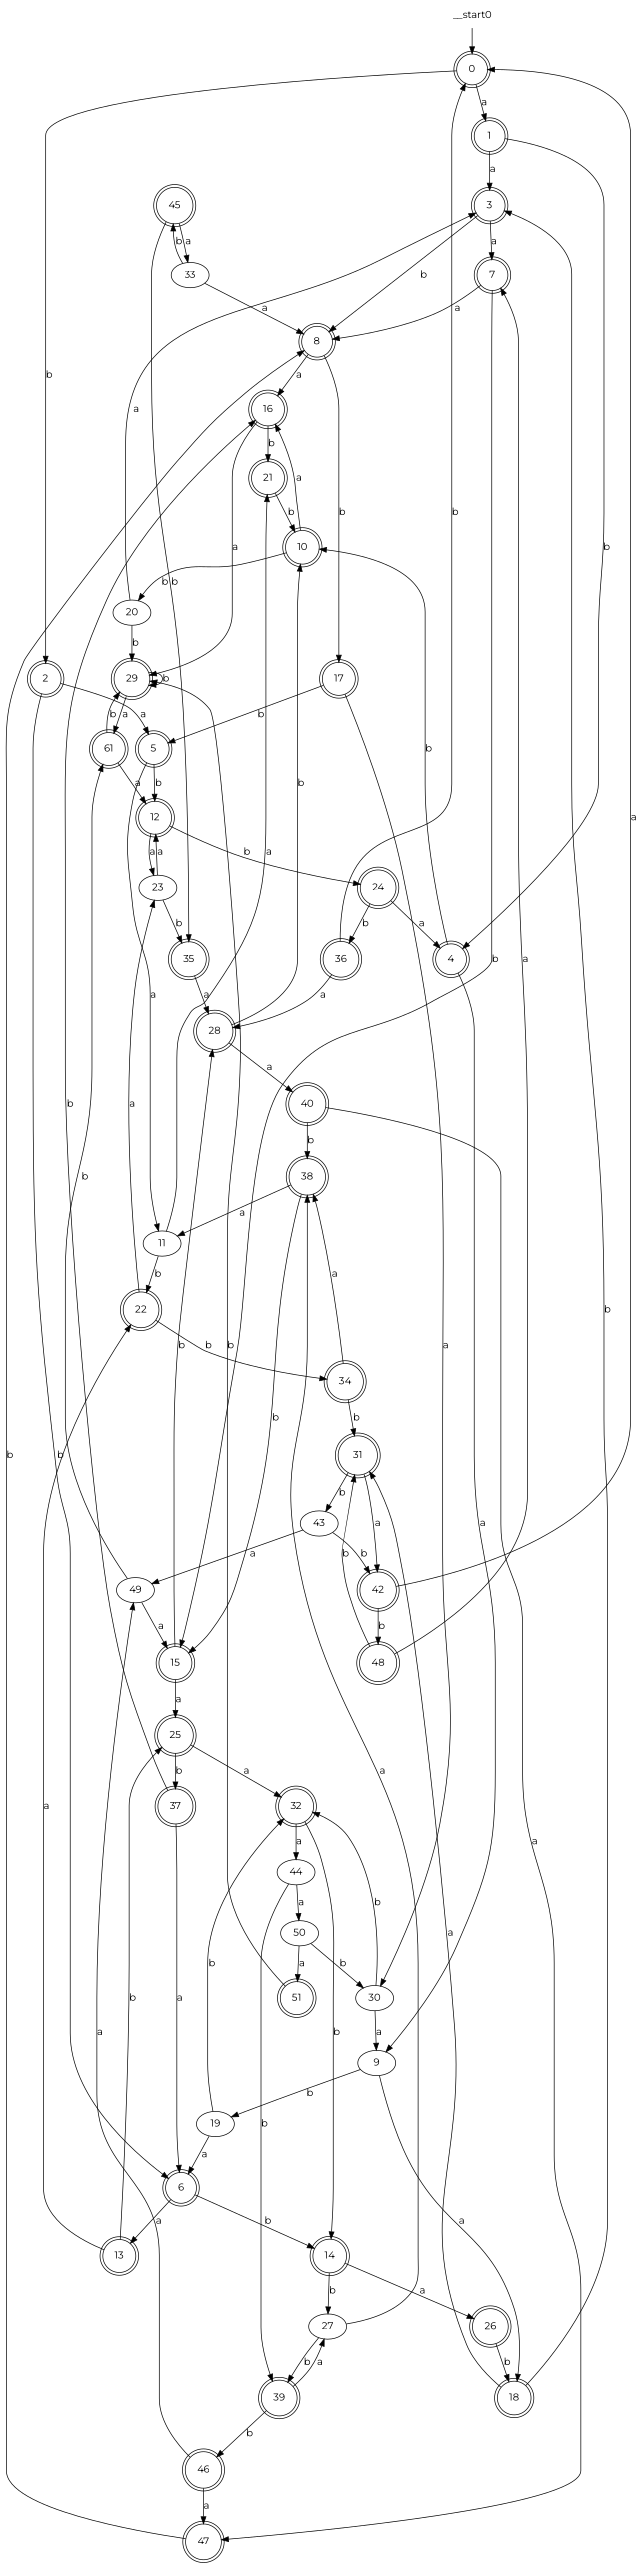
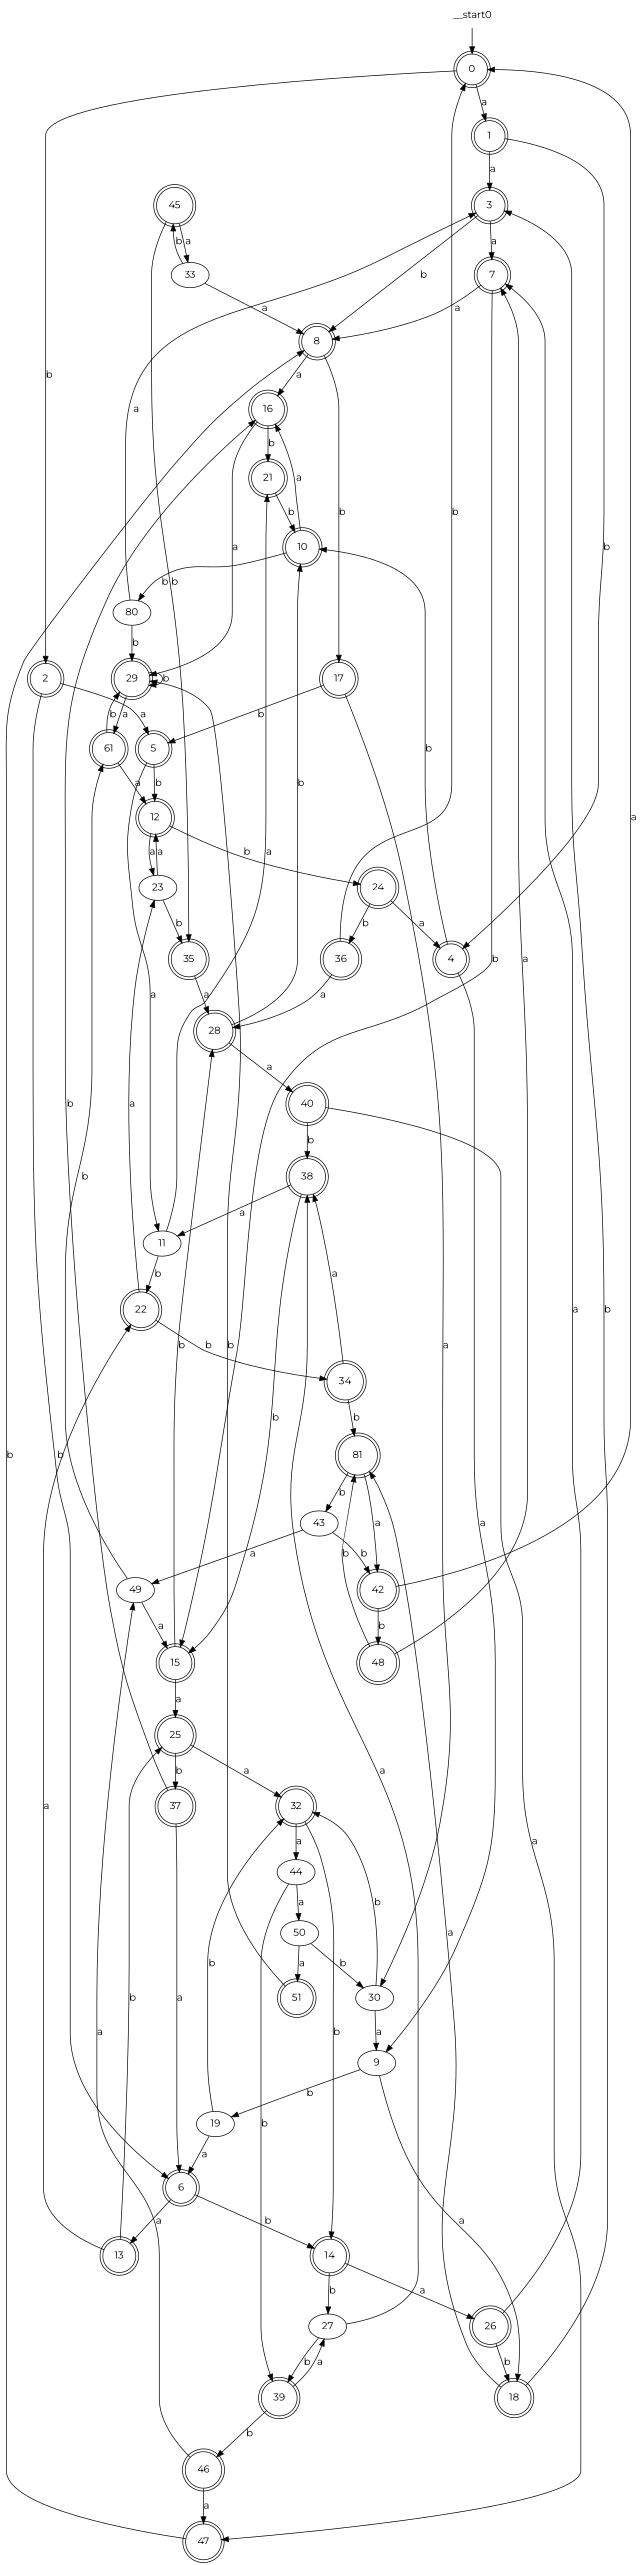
(132, 613) -> (132, 613)
none -> (572, 1304)
(358, 1456) -> (358, 1456)
